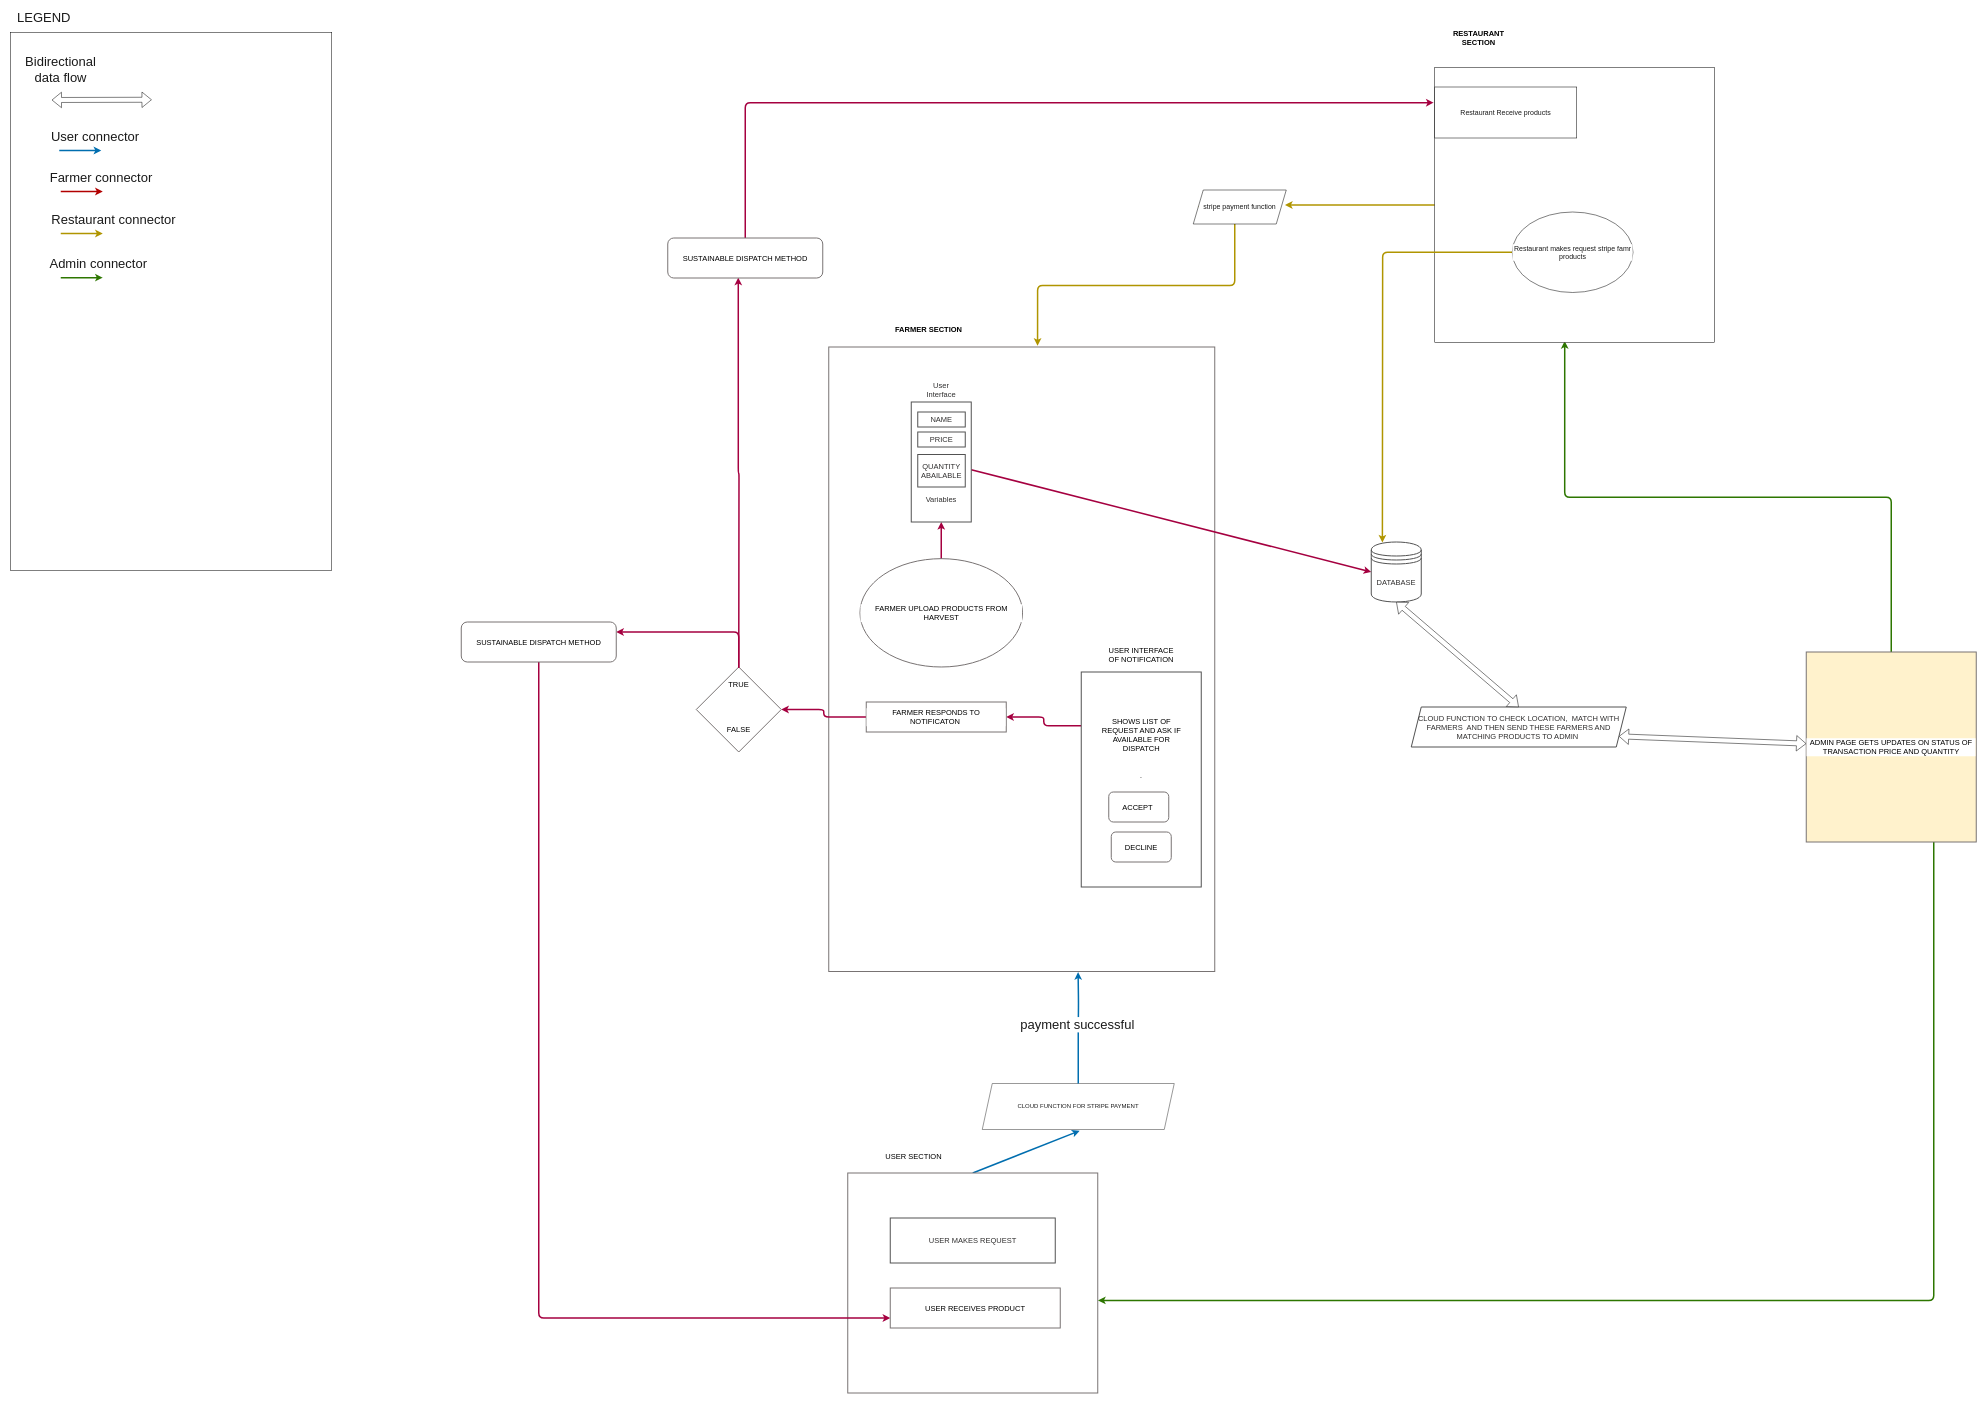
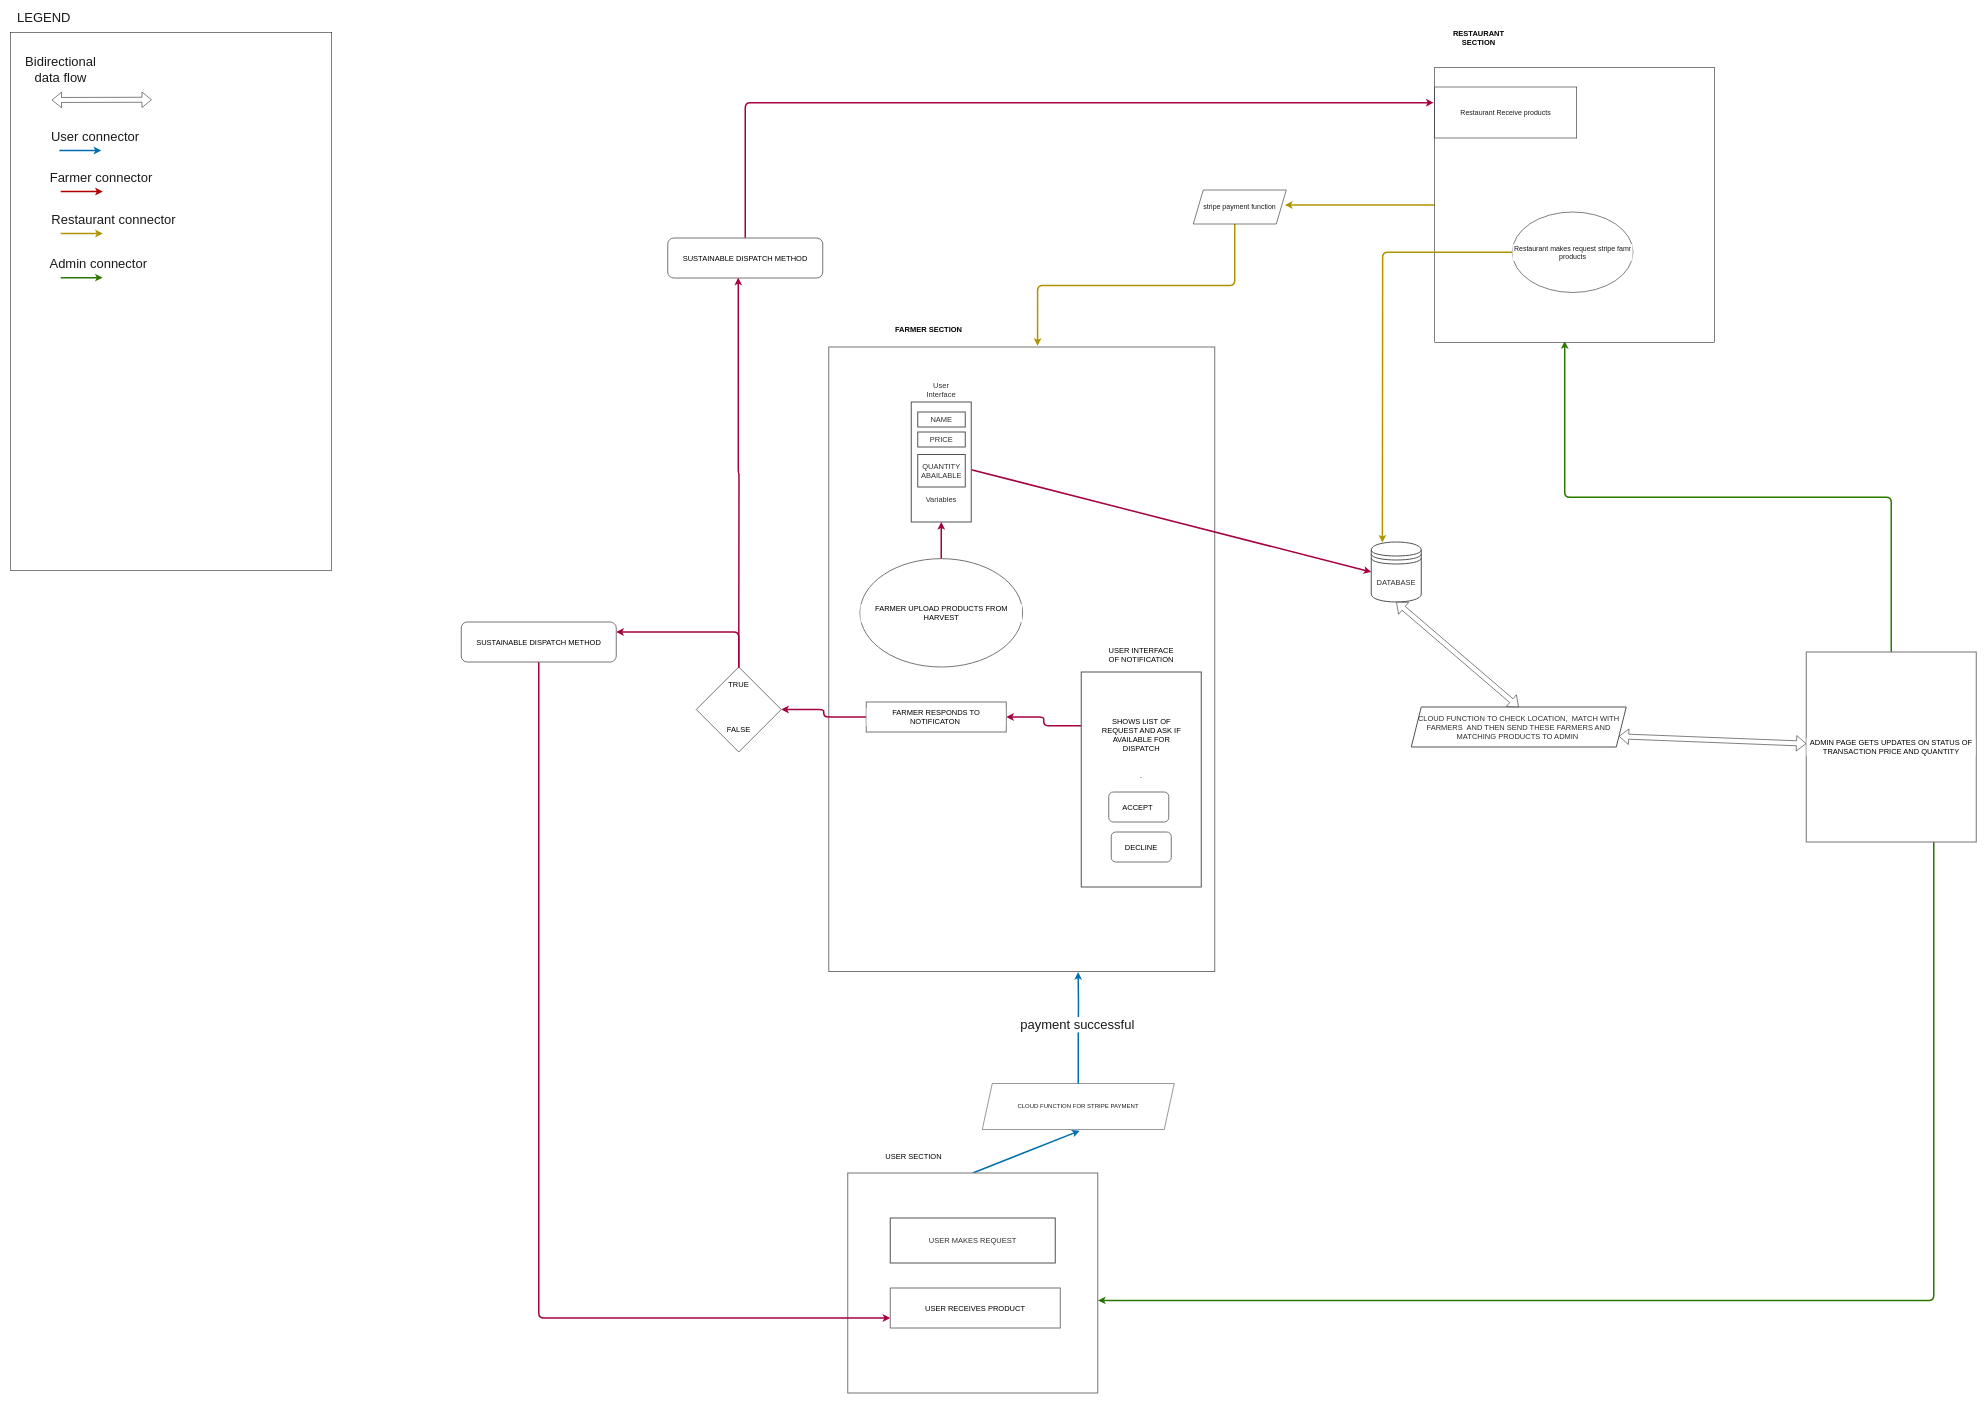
(1891, 747) -> (1891, 747)
